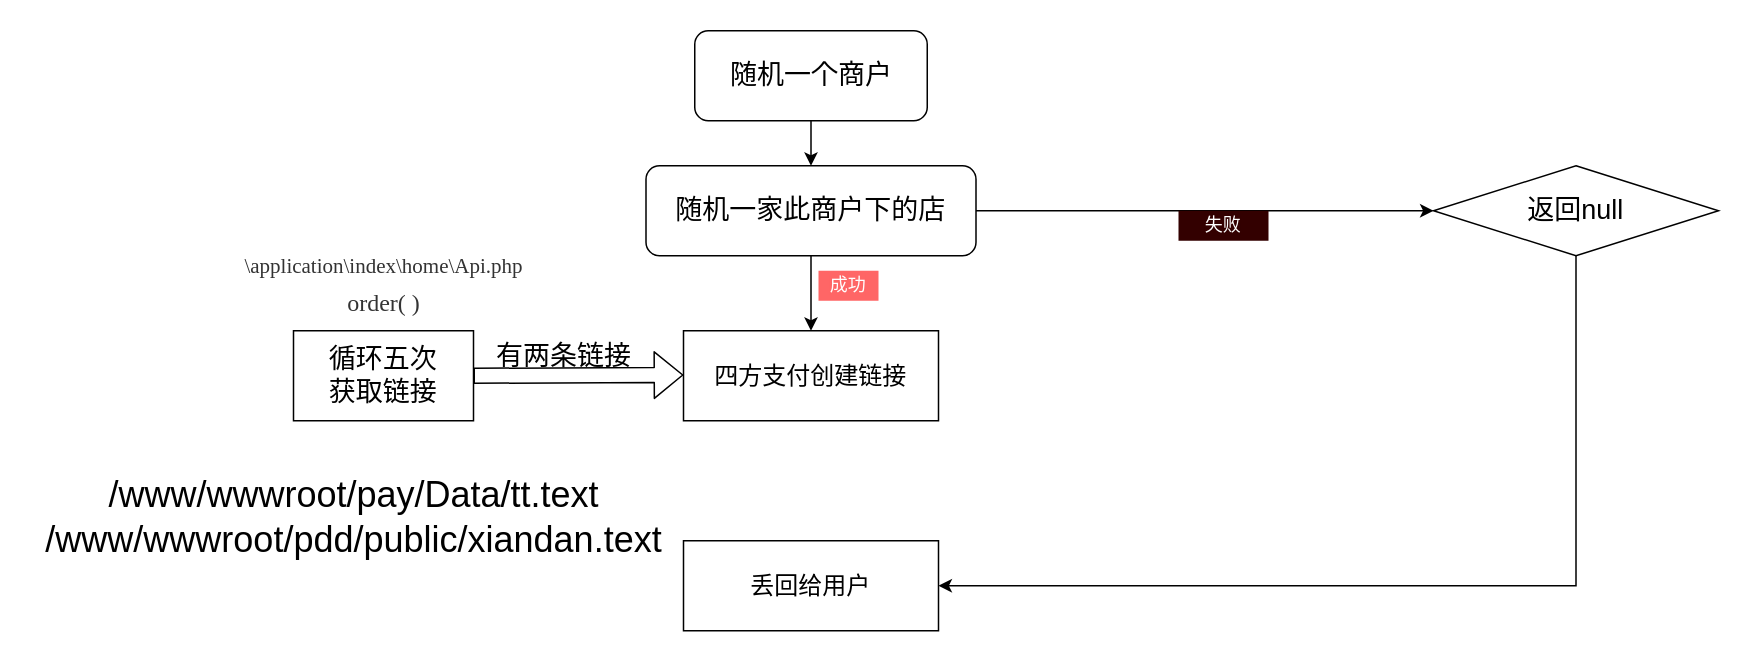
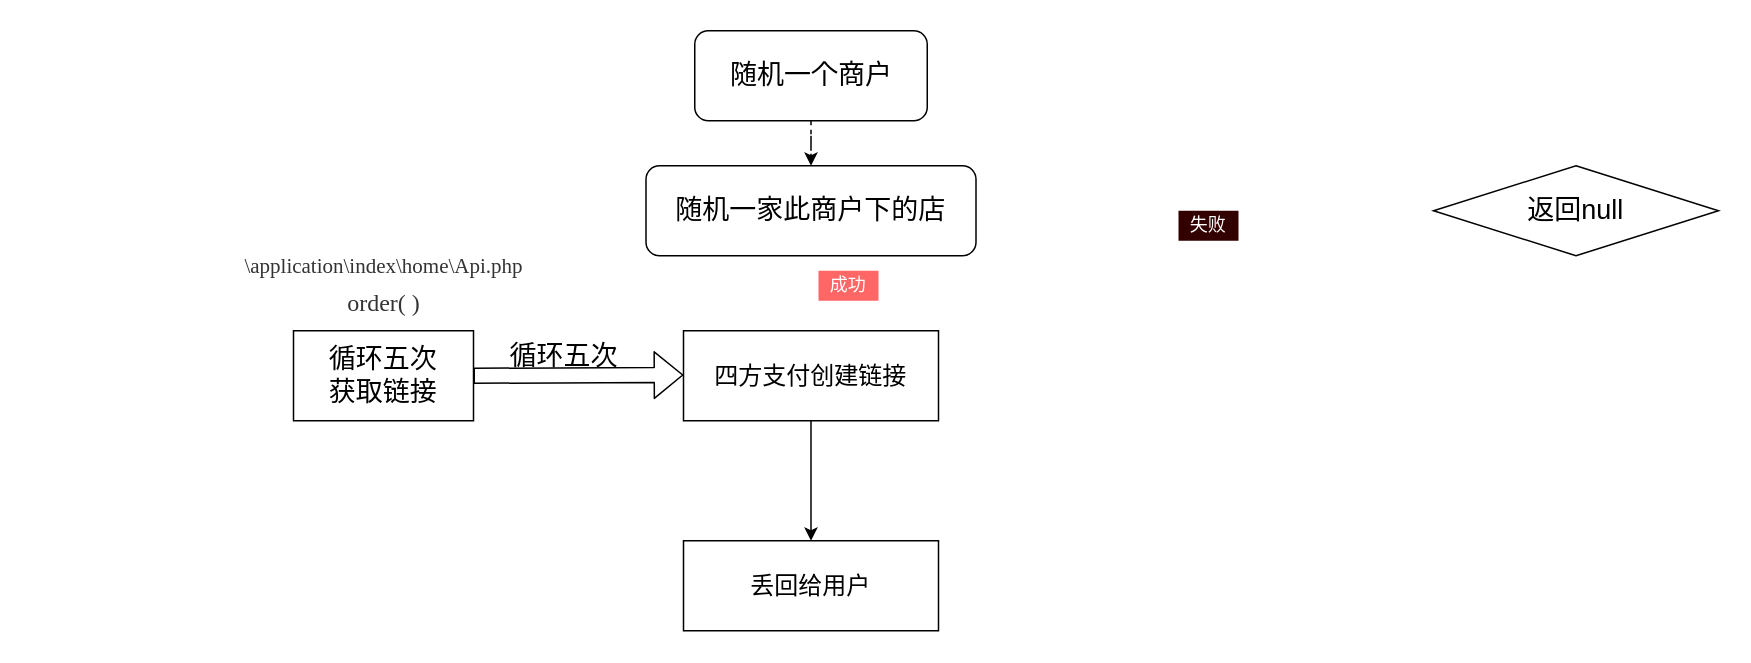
(811, 130) -> (811, 130)
(1199, 211) -> none
(1223, 226) -> (1208, 226)
(811, 288) -> none
(564, 356) -> (564, 356)
none -> (811, 476)
(353, 496) -> none
(353, 541) -> none
(1428, 586) -> none
